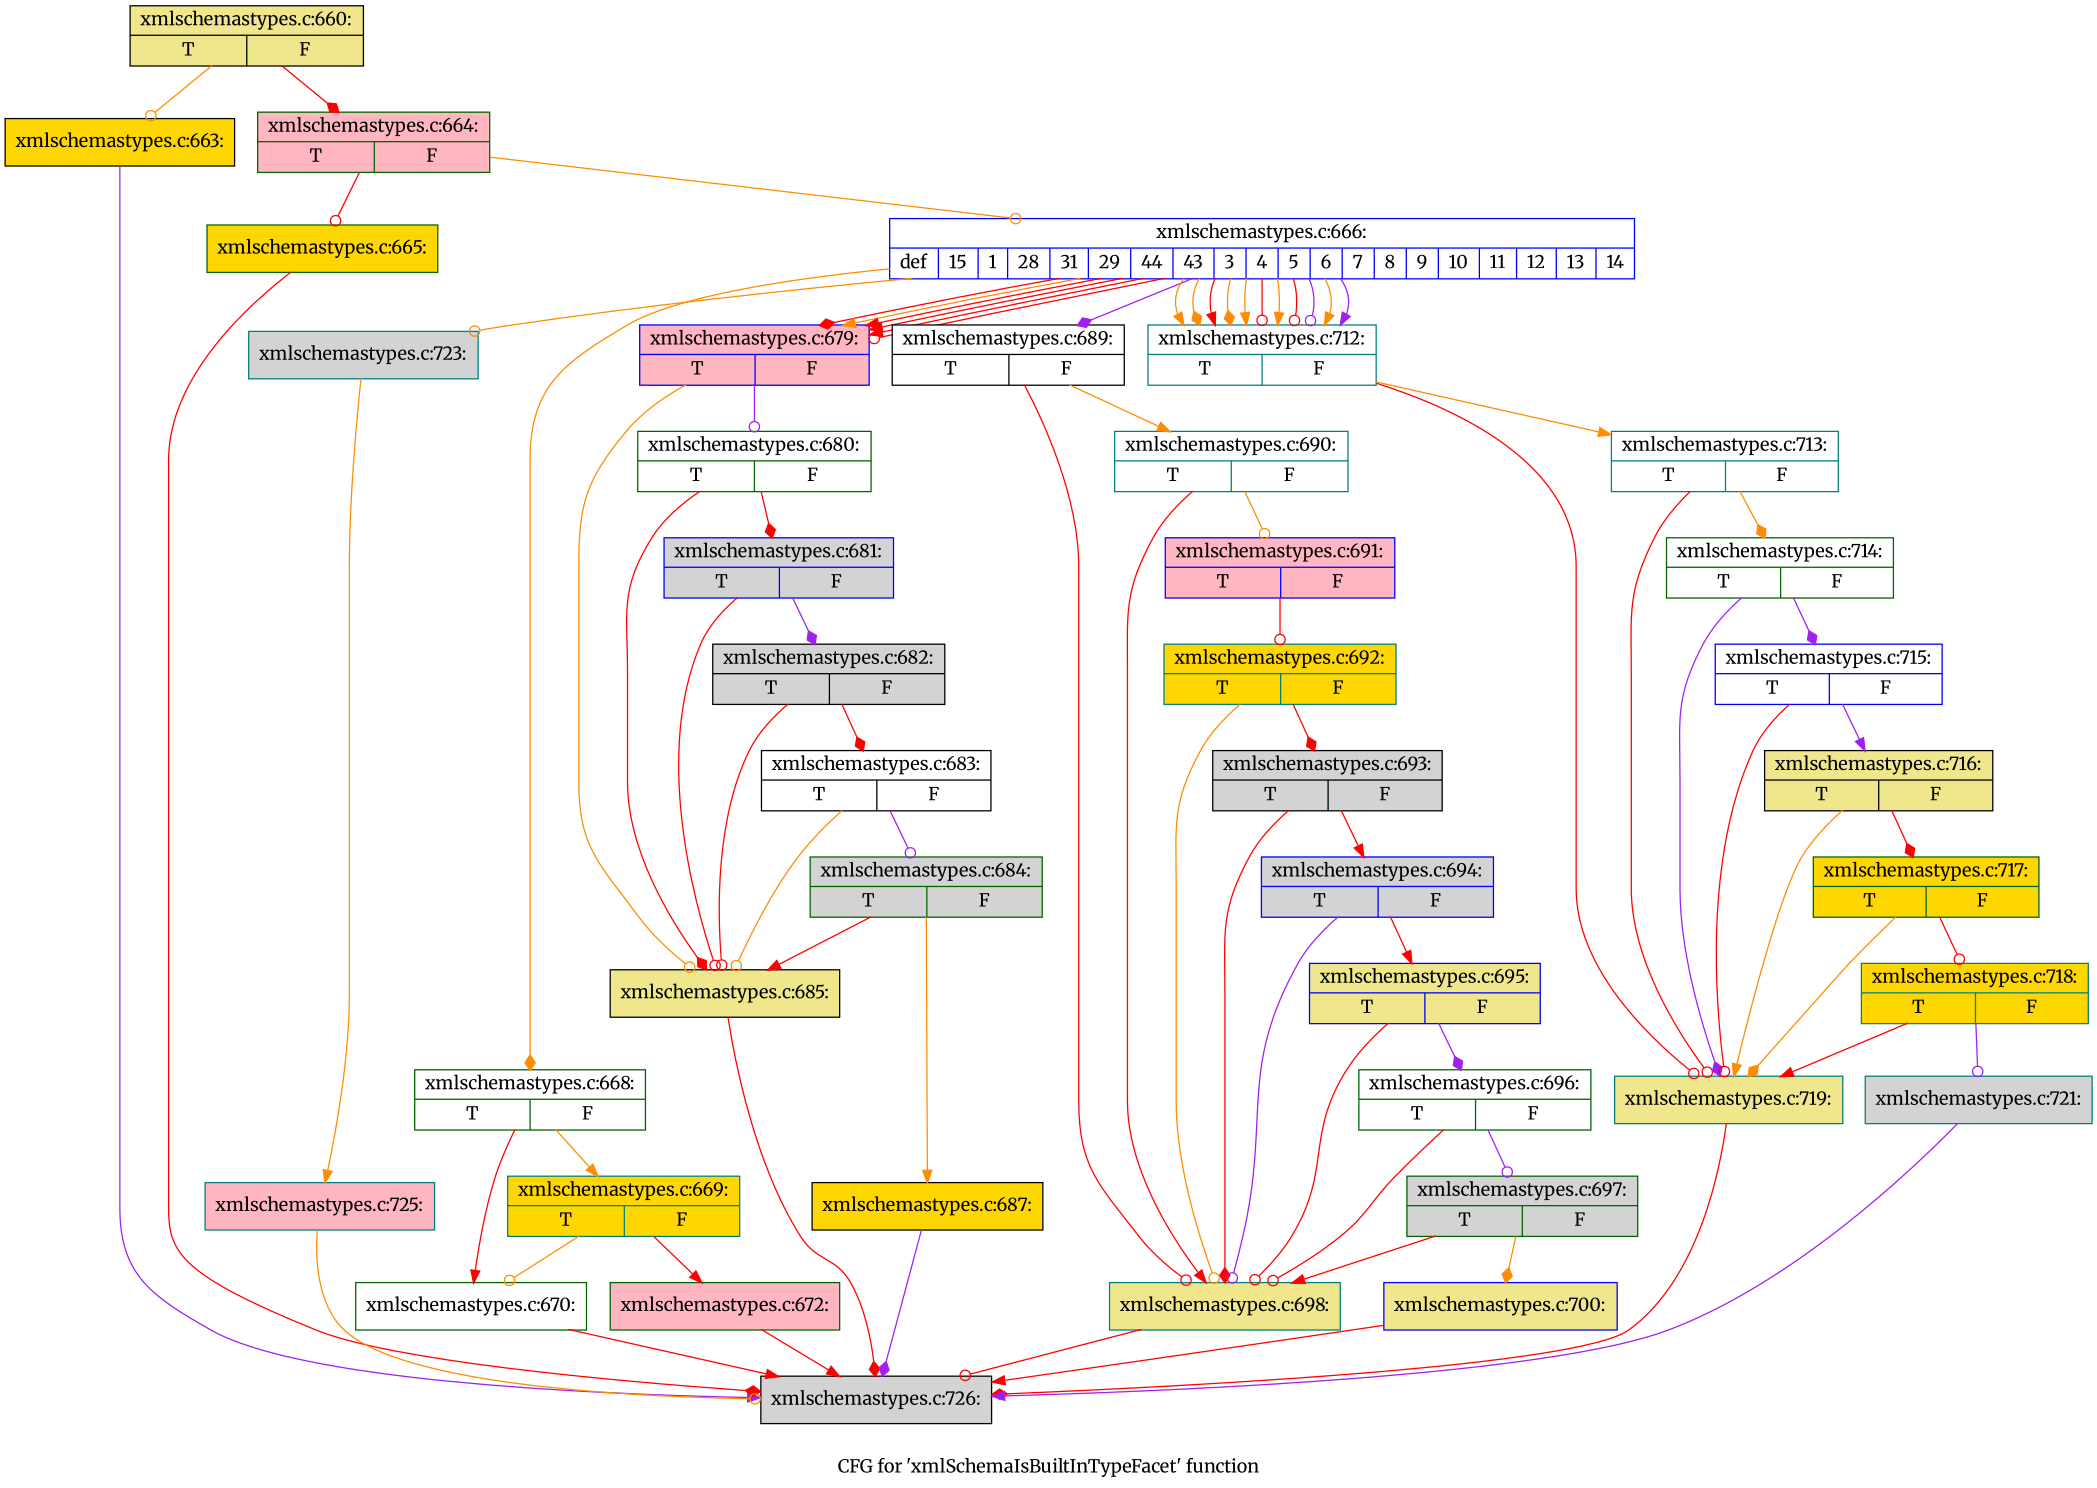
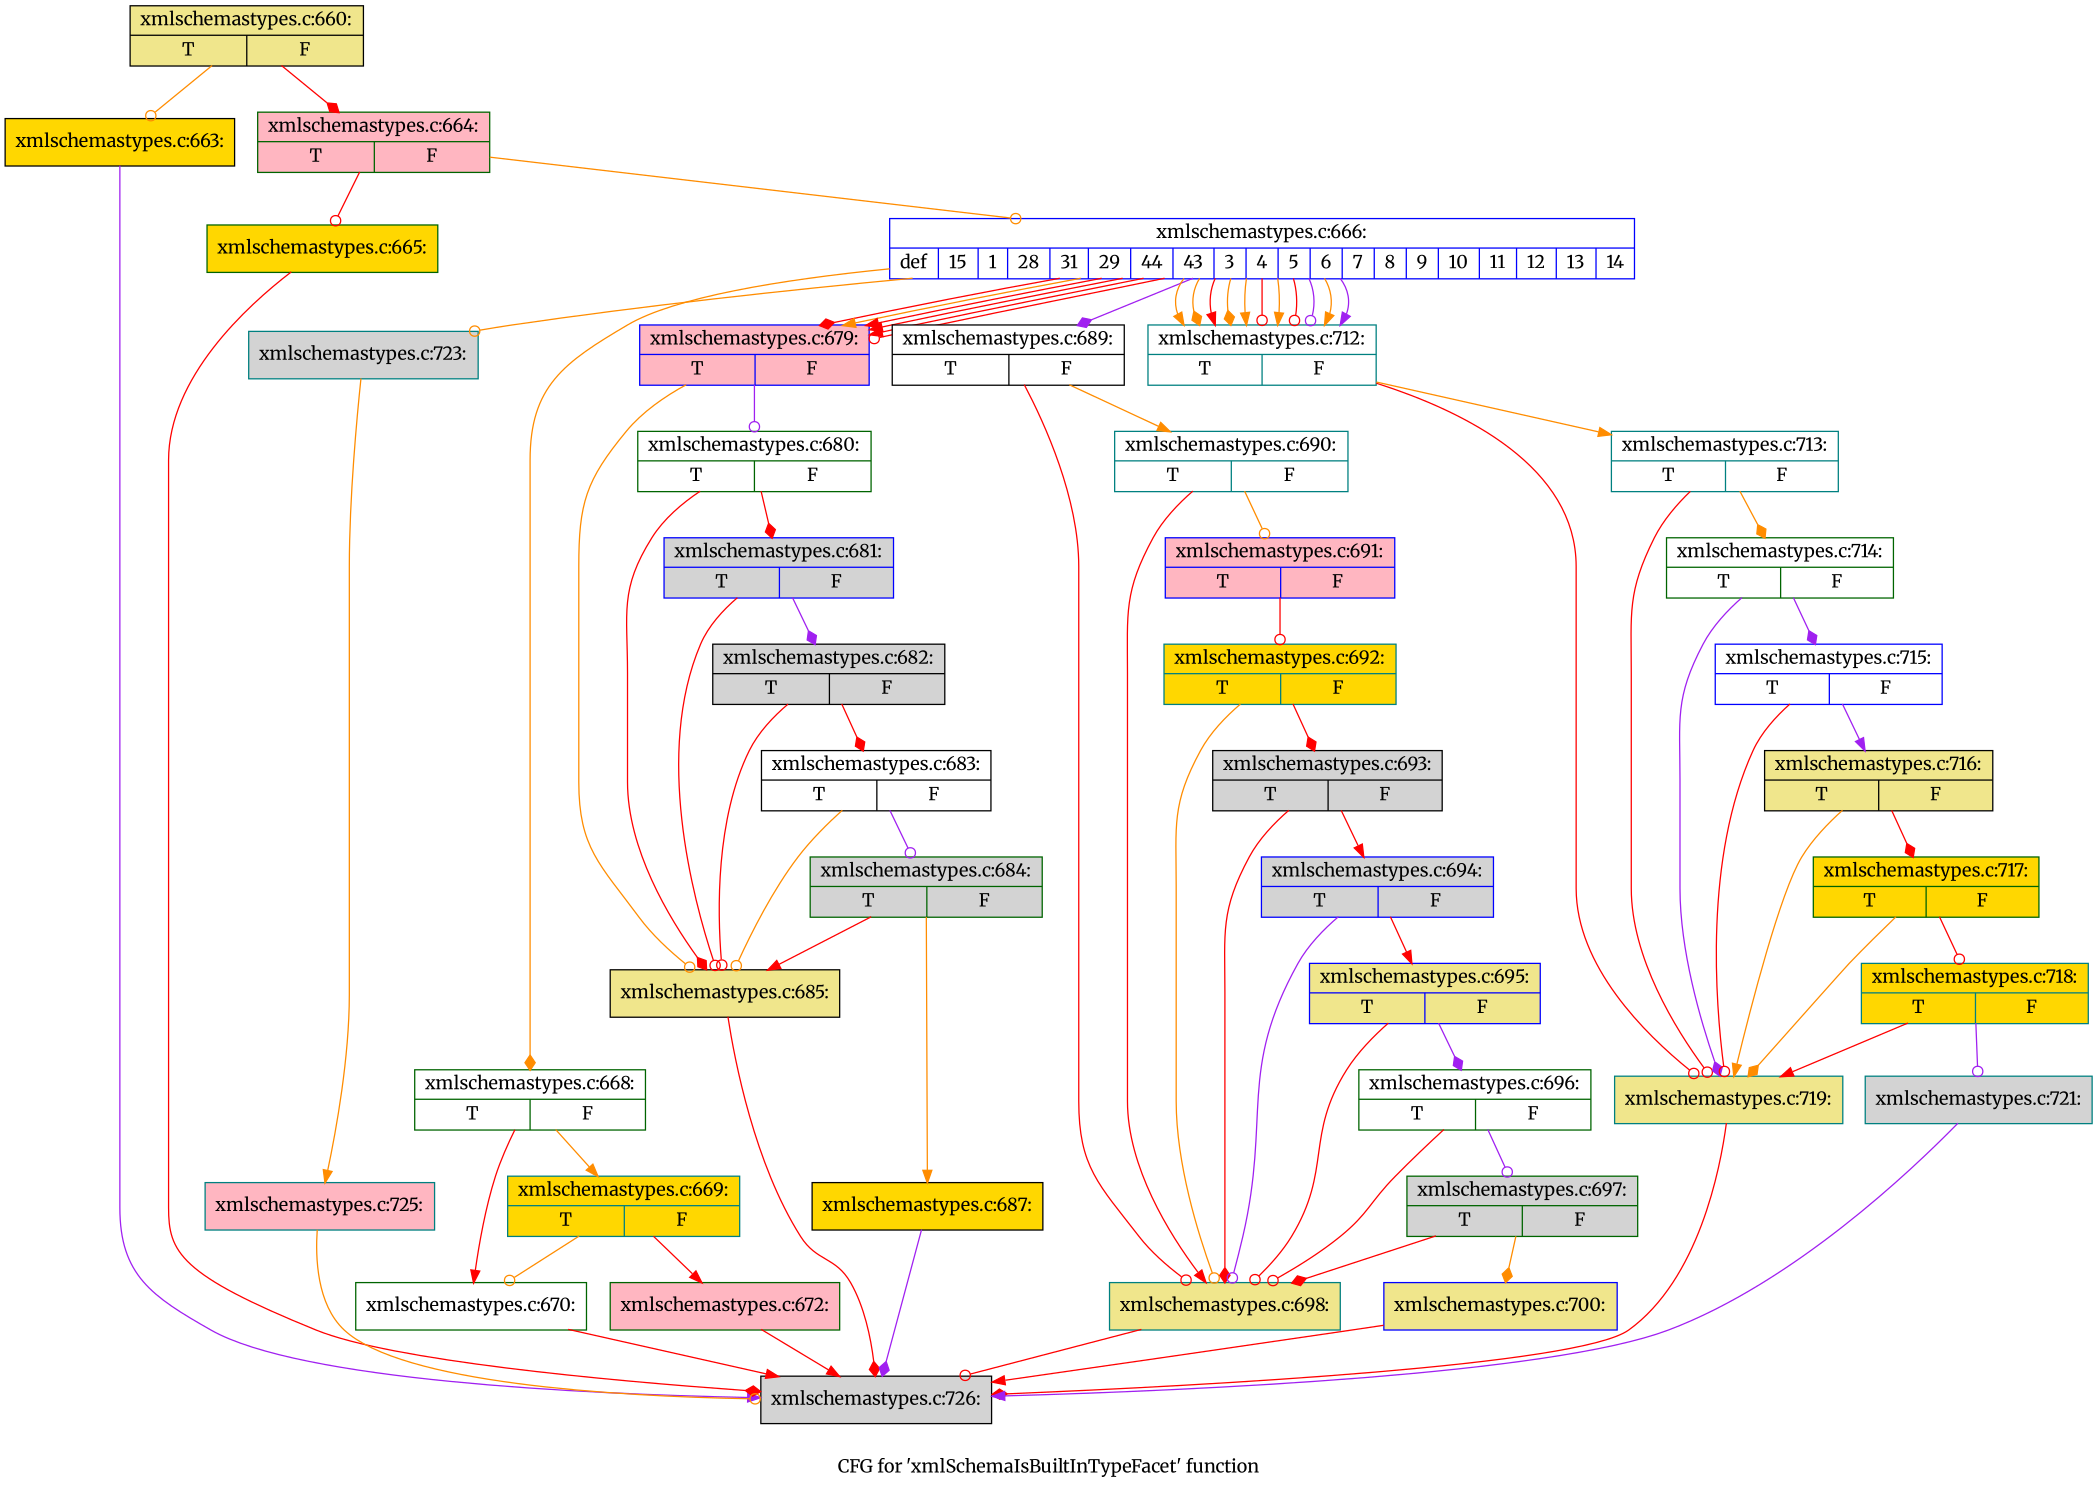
(1370, 1258) -> (1370, 1258)
